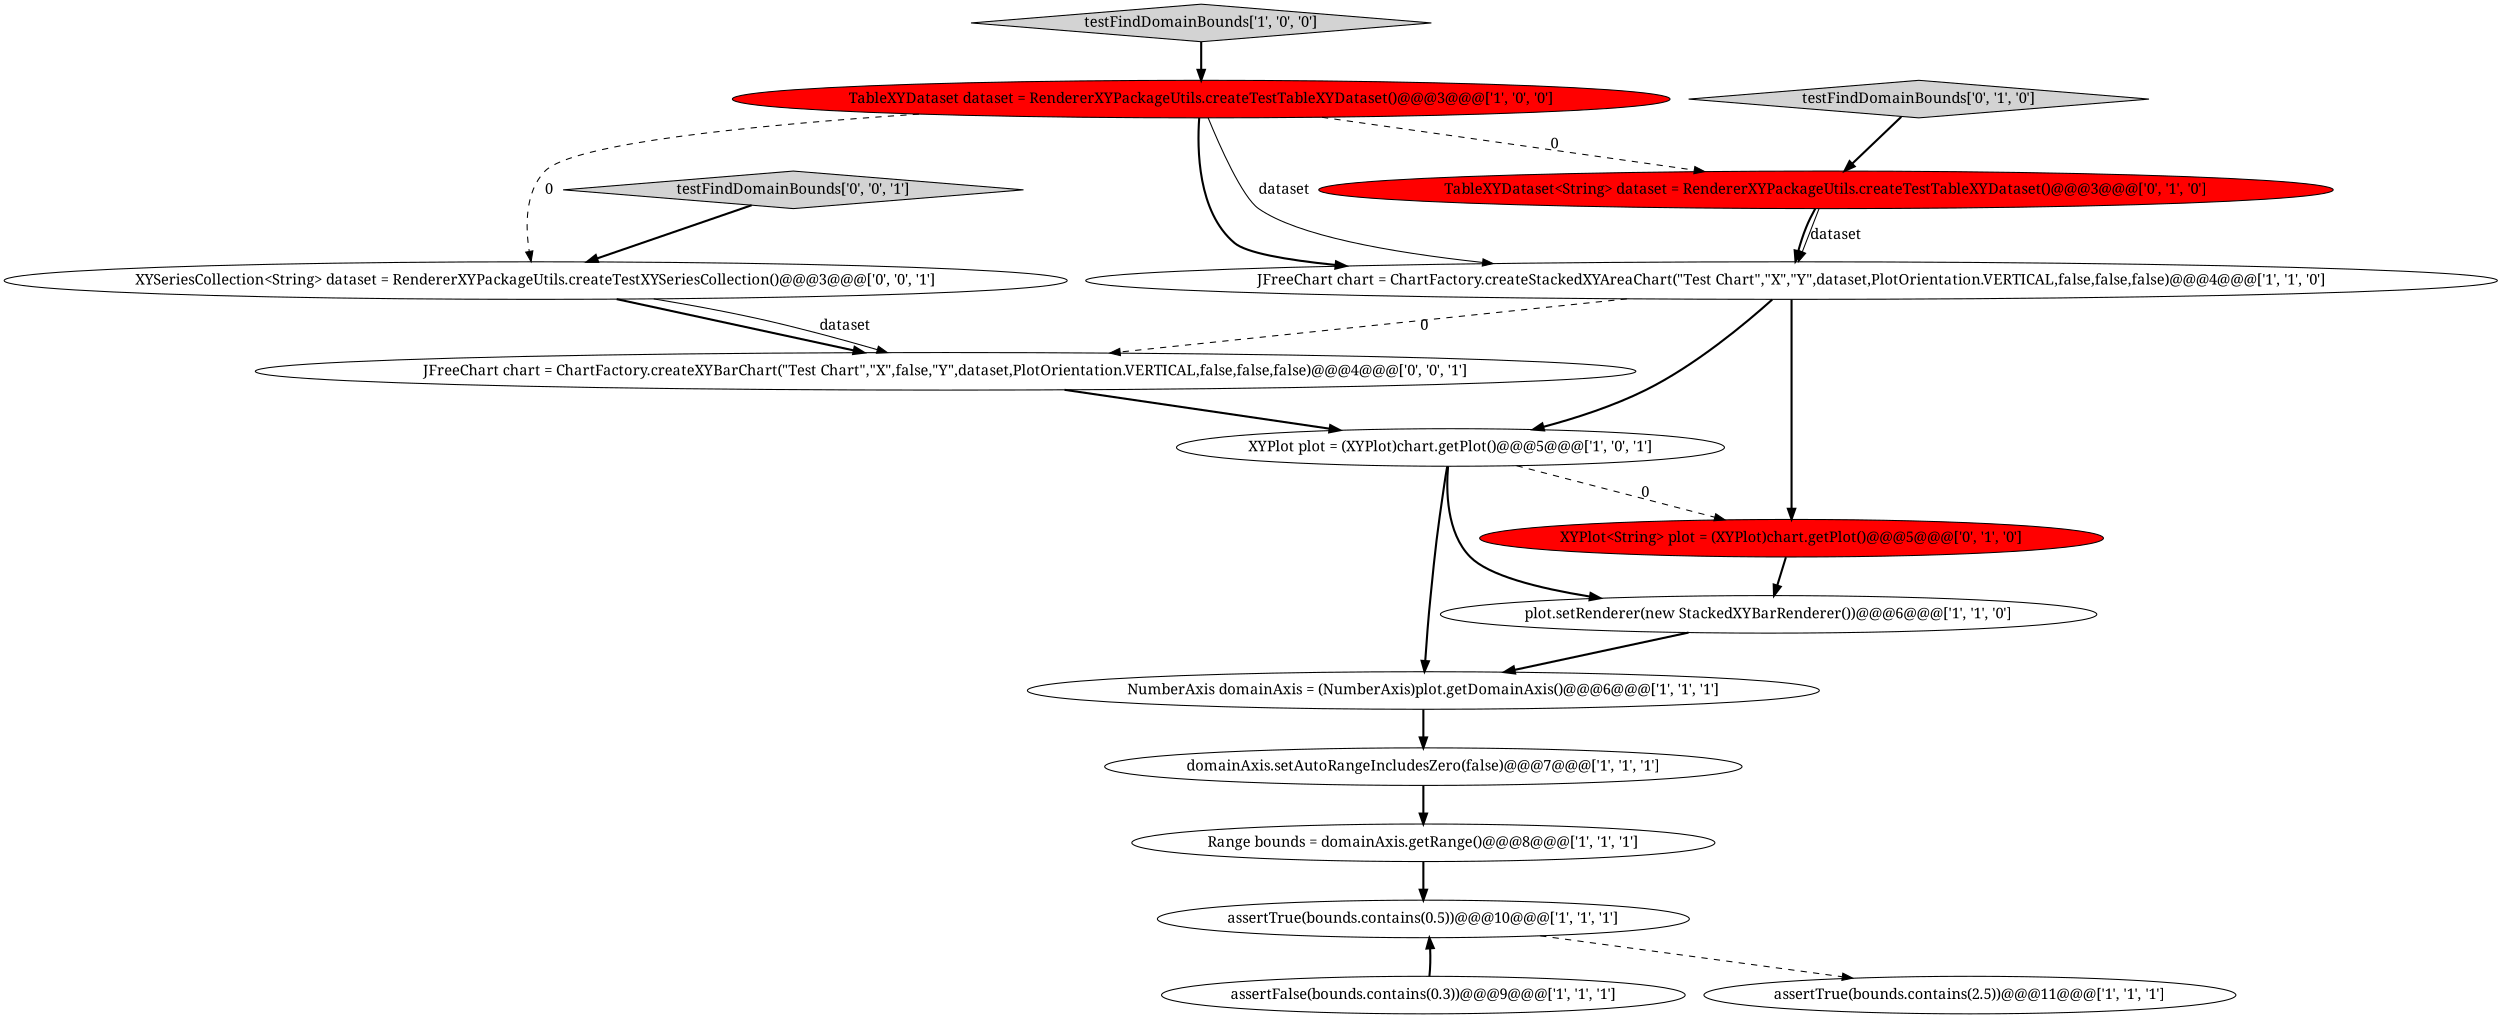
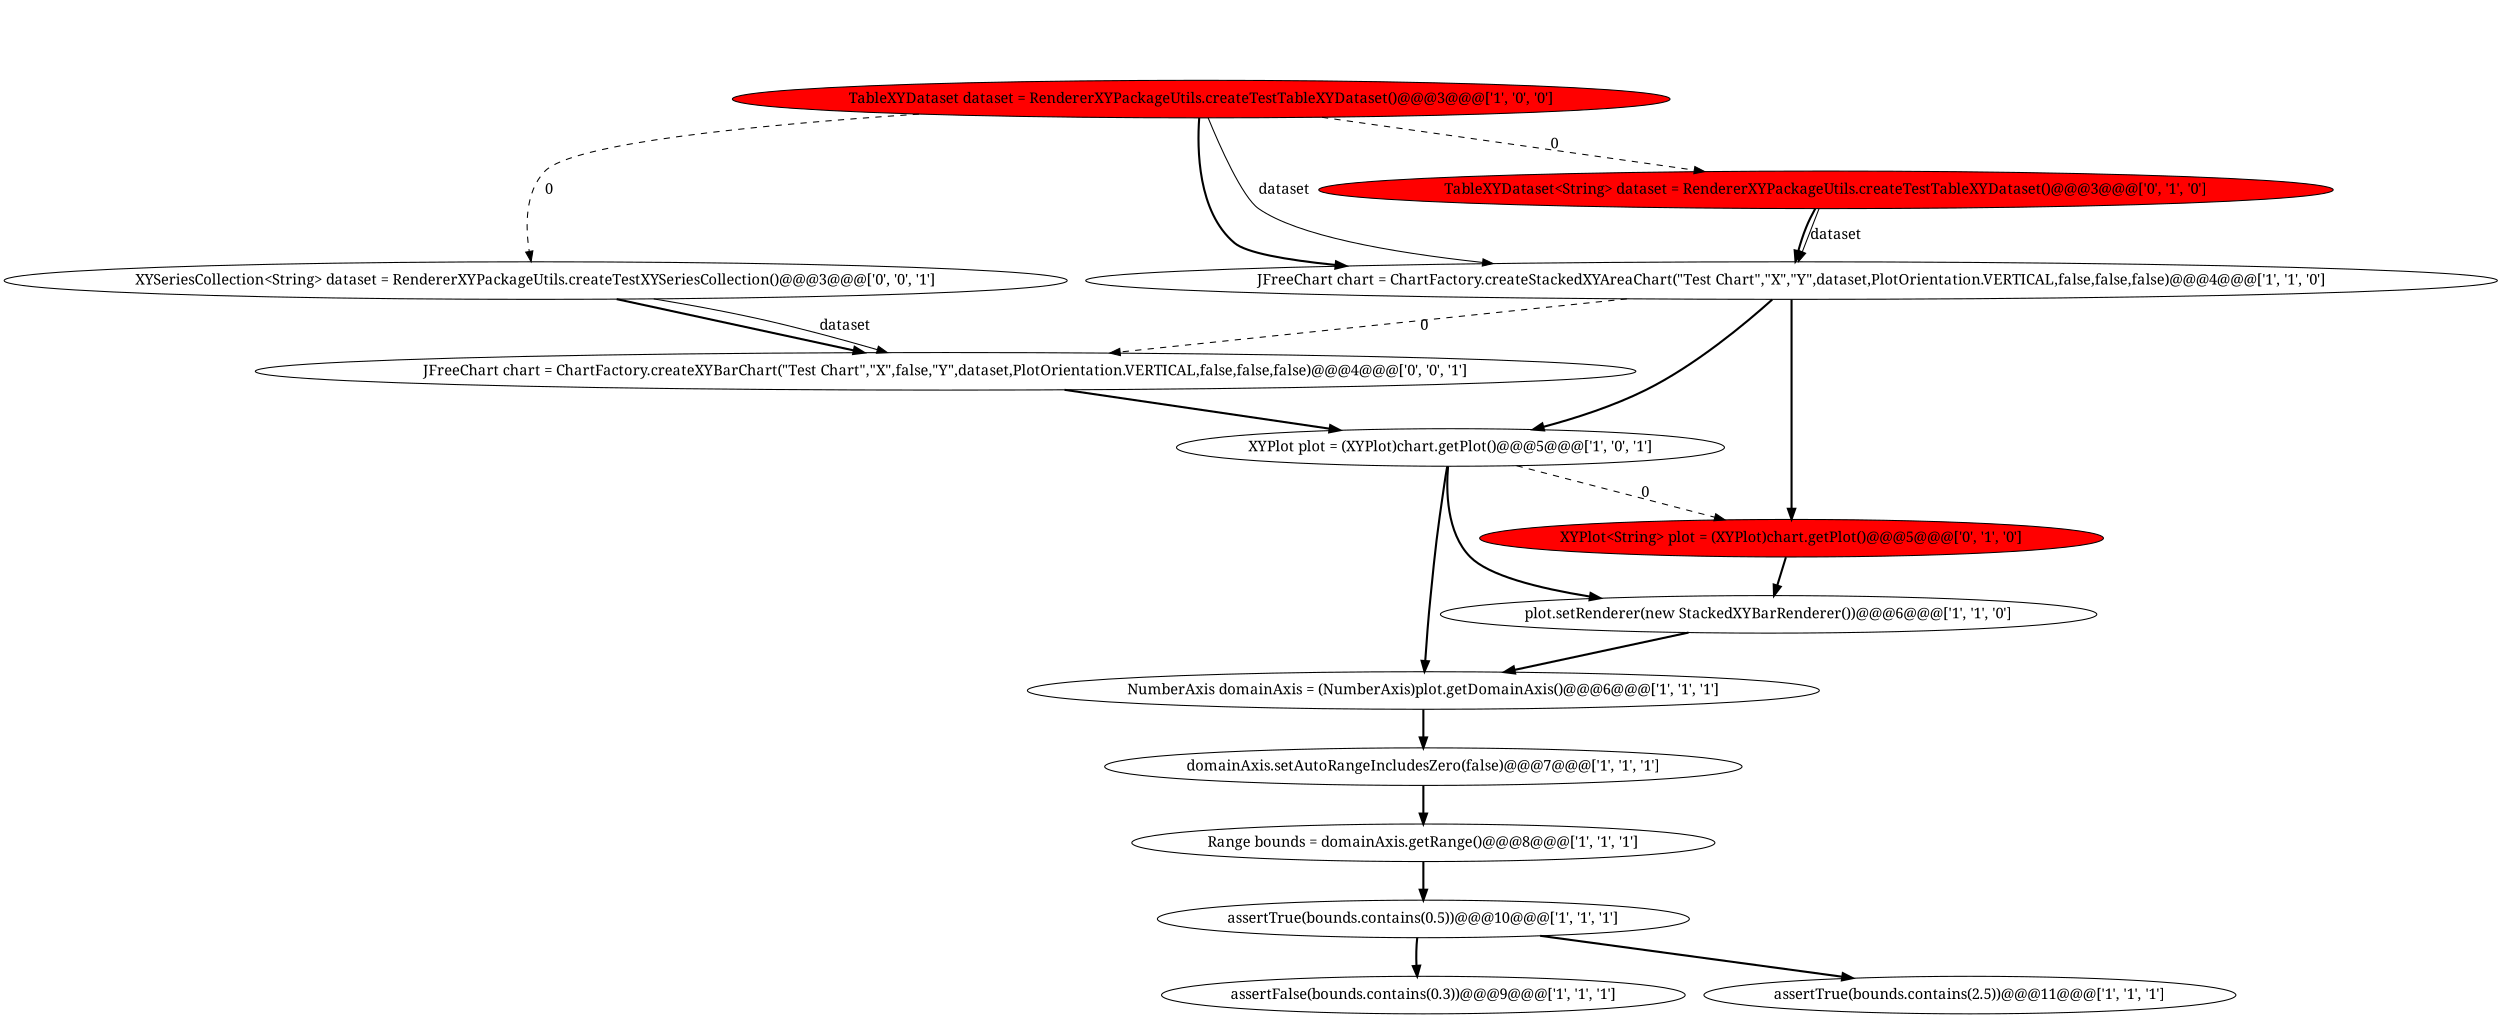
(1201, 23) -> none
(1919, 99) -> none
(793, 190) -> none
(1691, 956) -> (1691, 956)
(1430, 962) -> (1416, 952)
